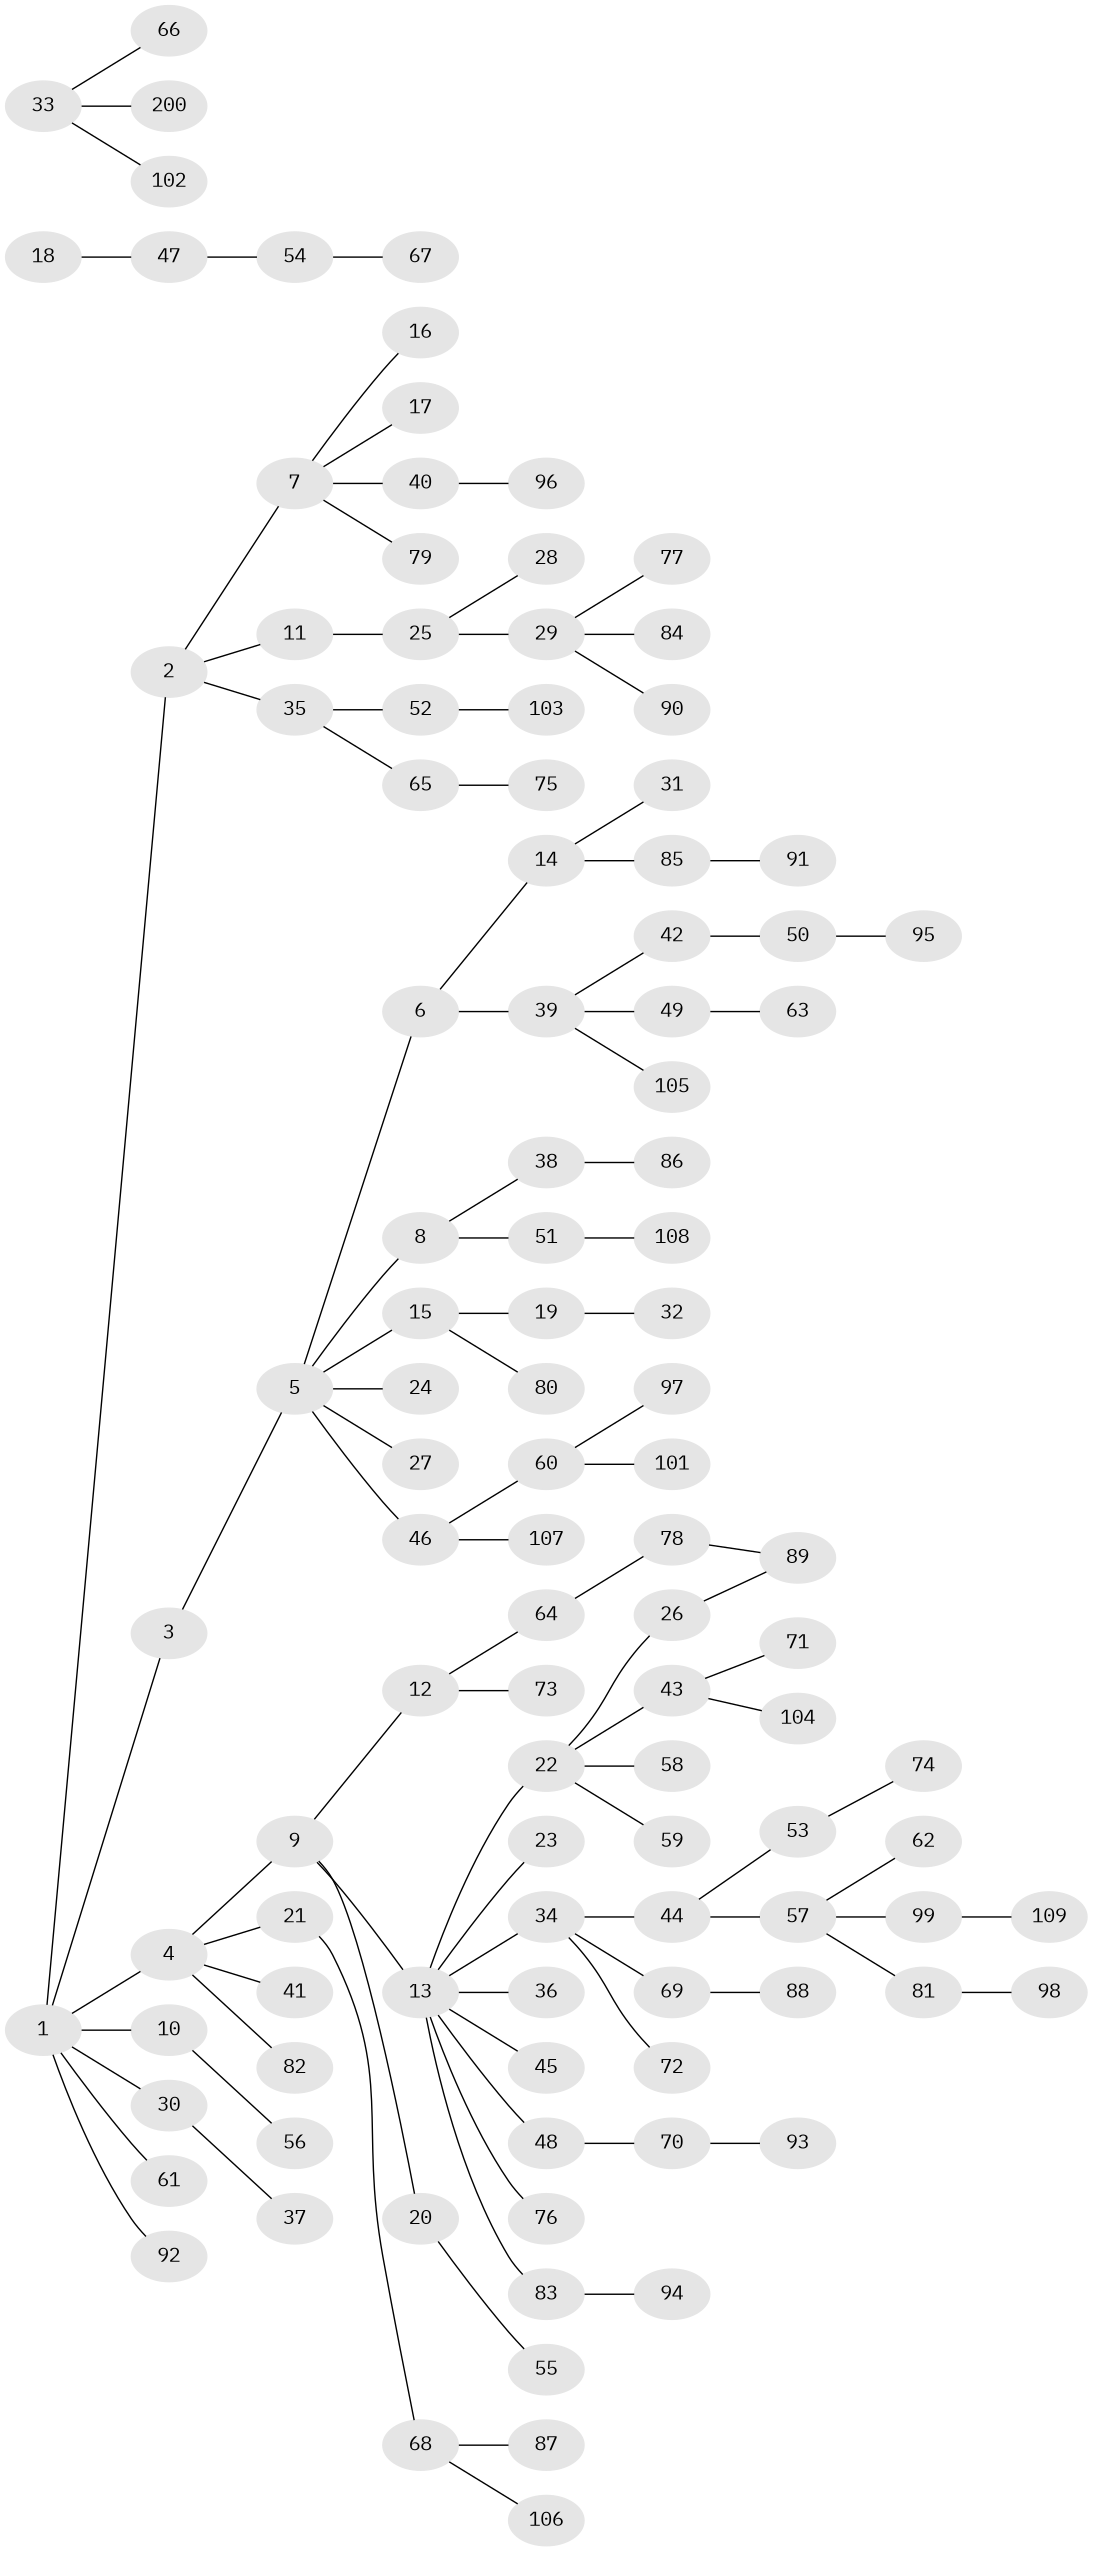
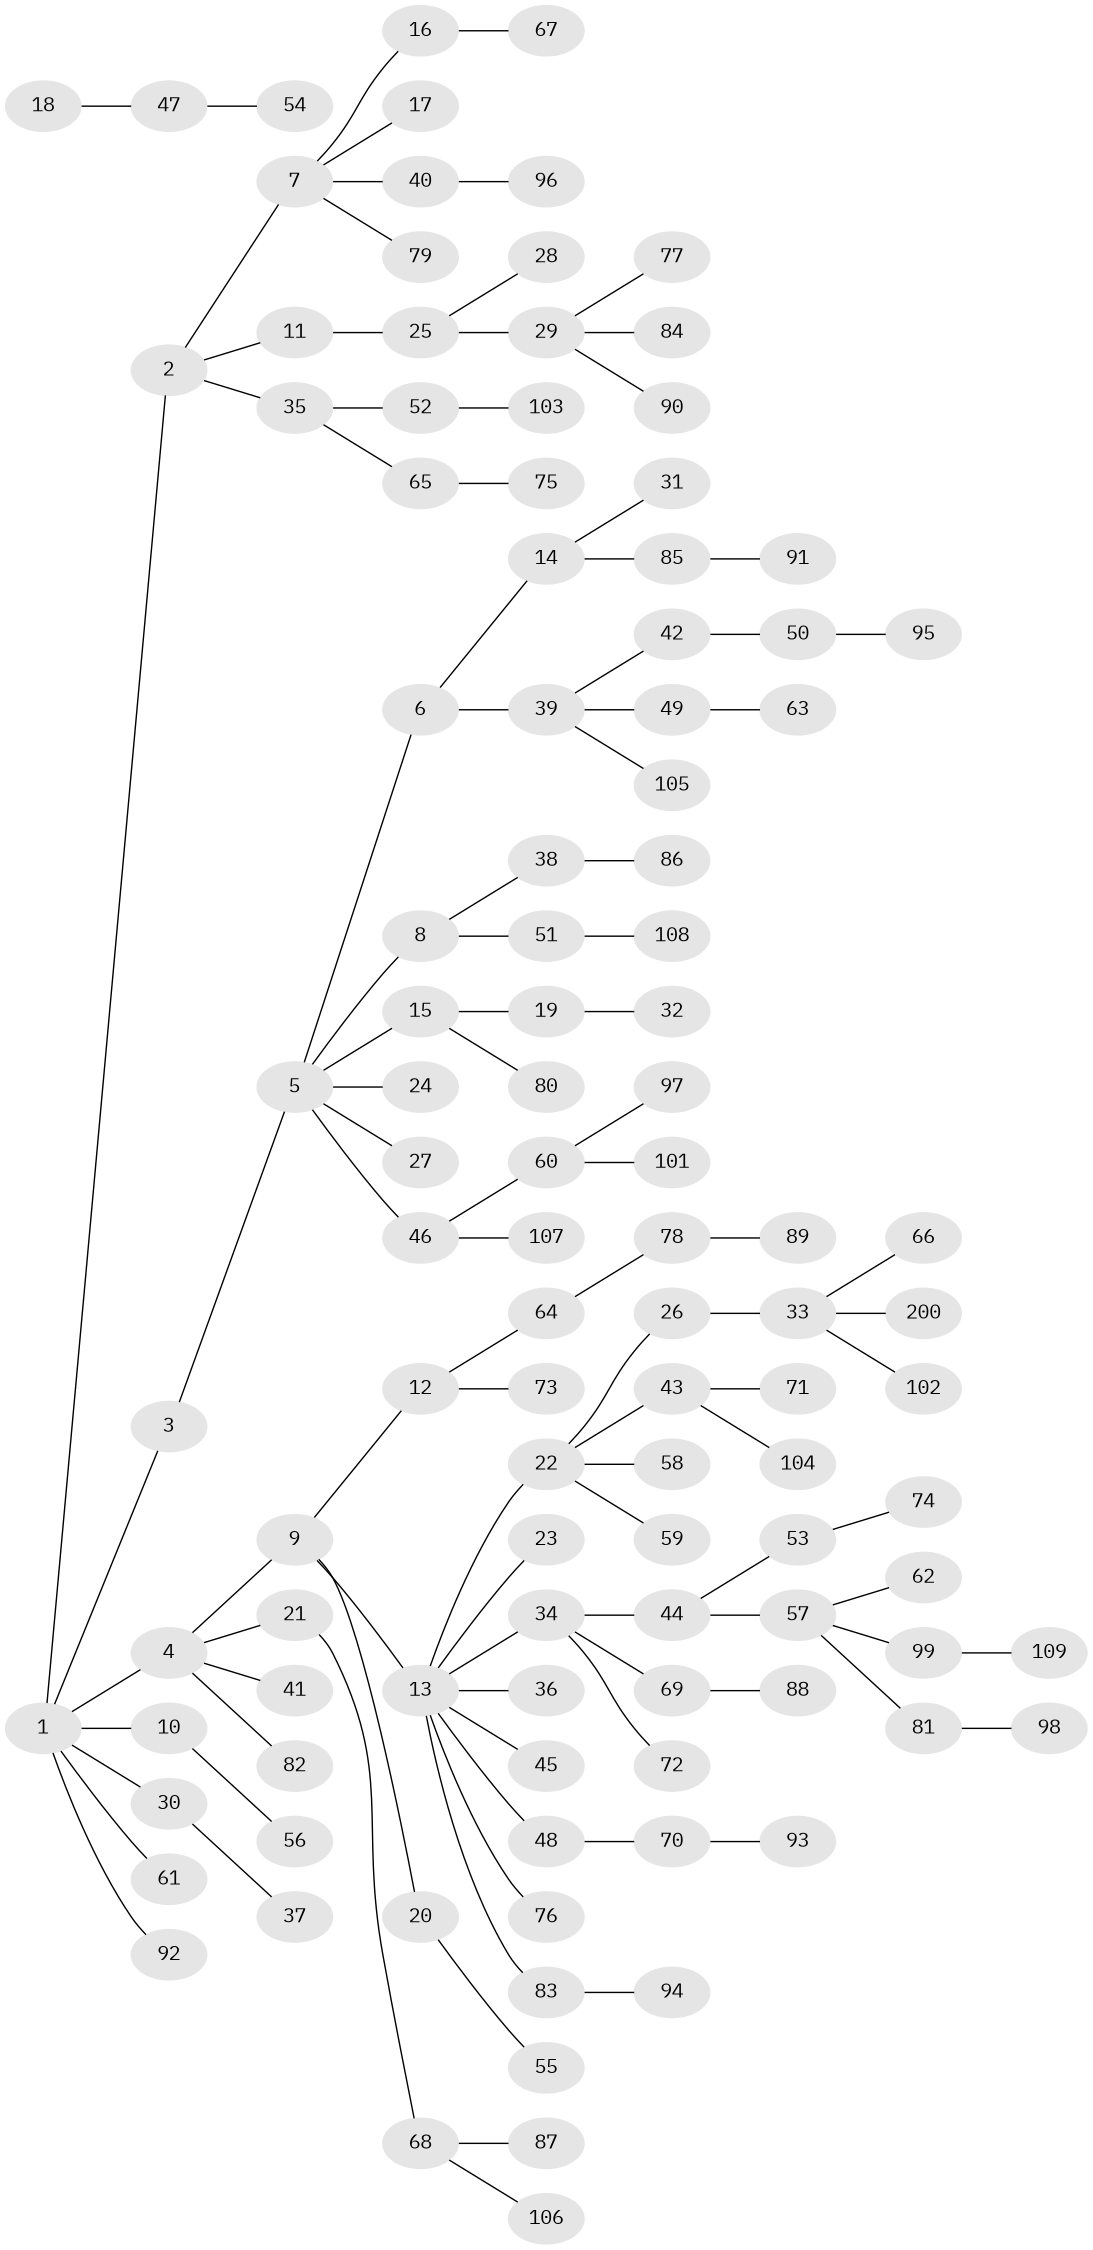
(358, 257) -> (484, 31)
(735, 1586) -> (735, 1313)
